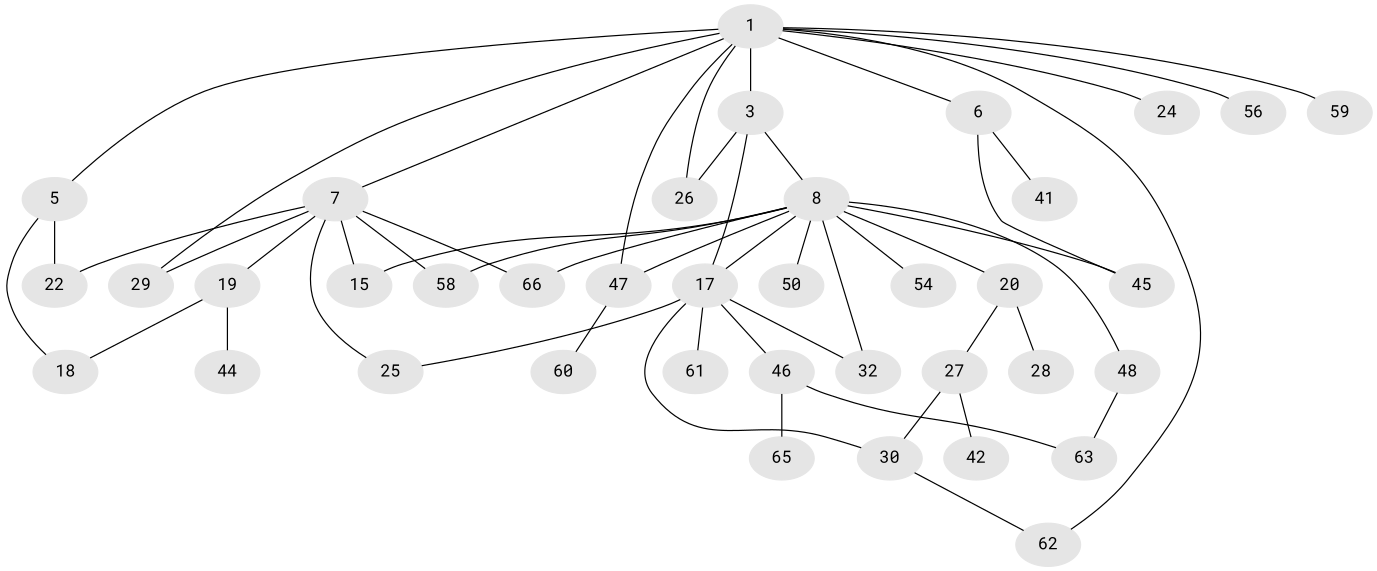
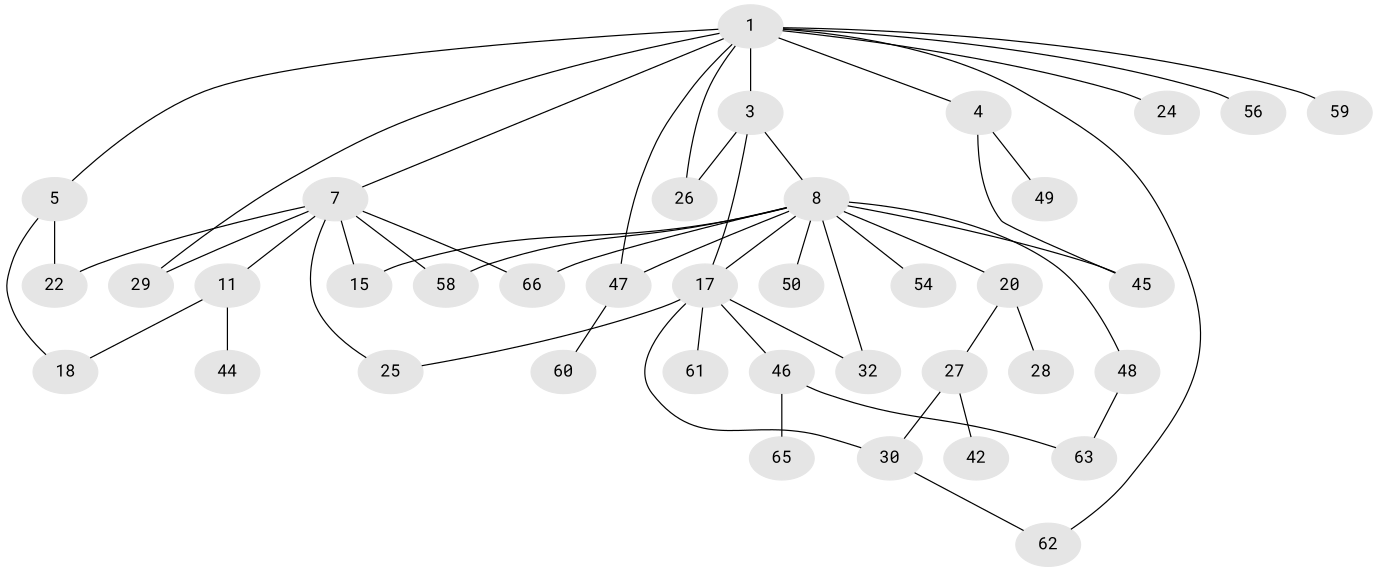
(979, 113) -> (979, 113)
(1045, 199) -> (1045, 199)
(227, 286) -> (227, 286)
